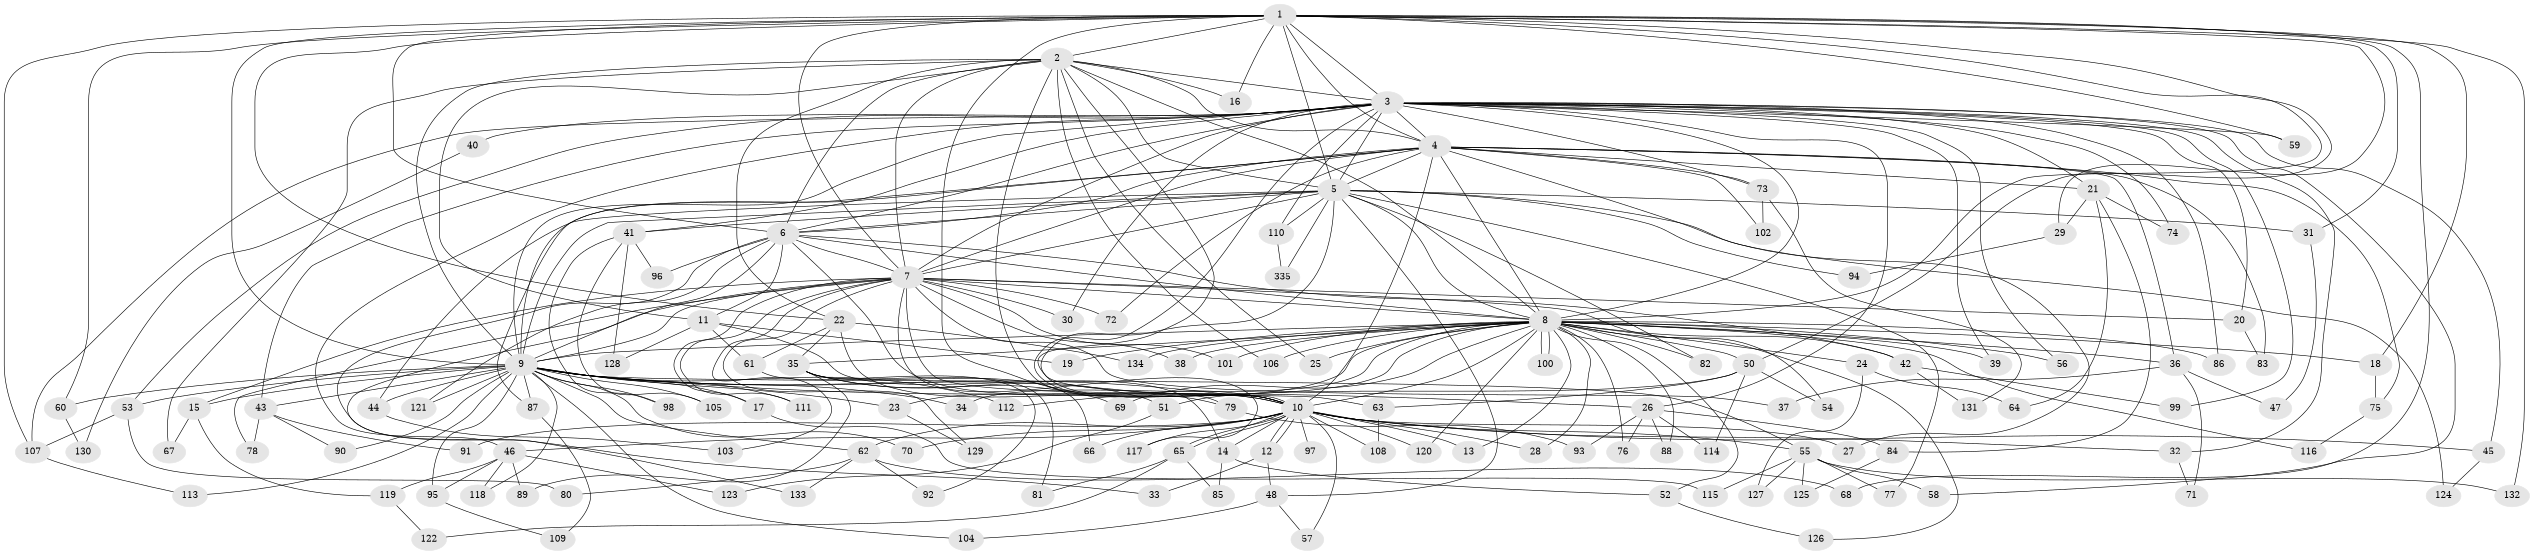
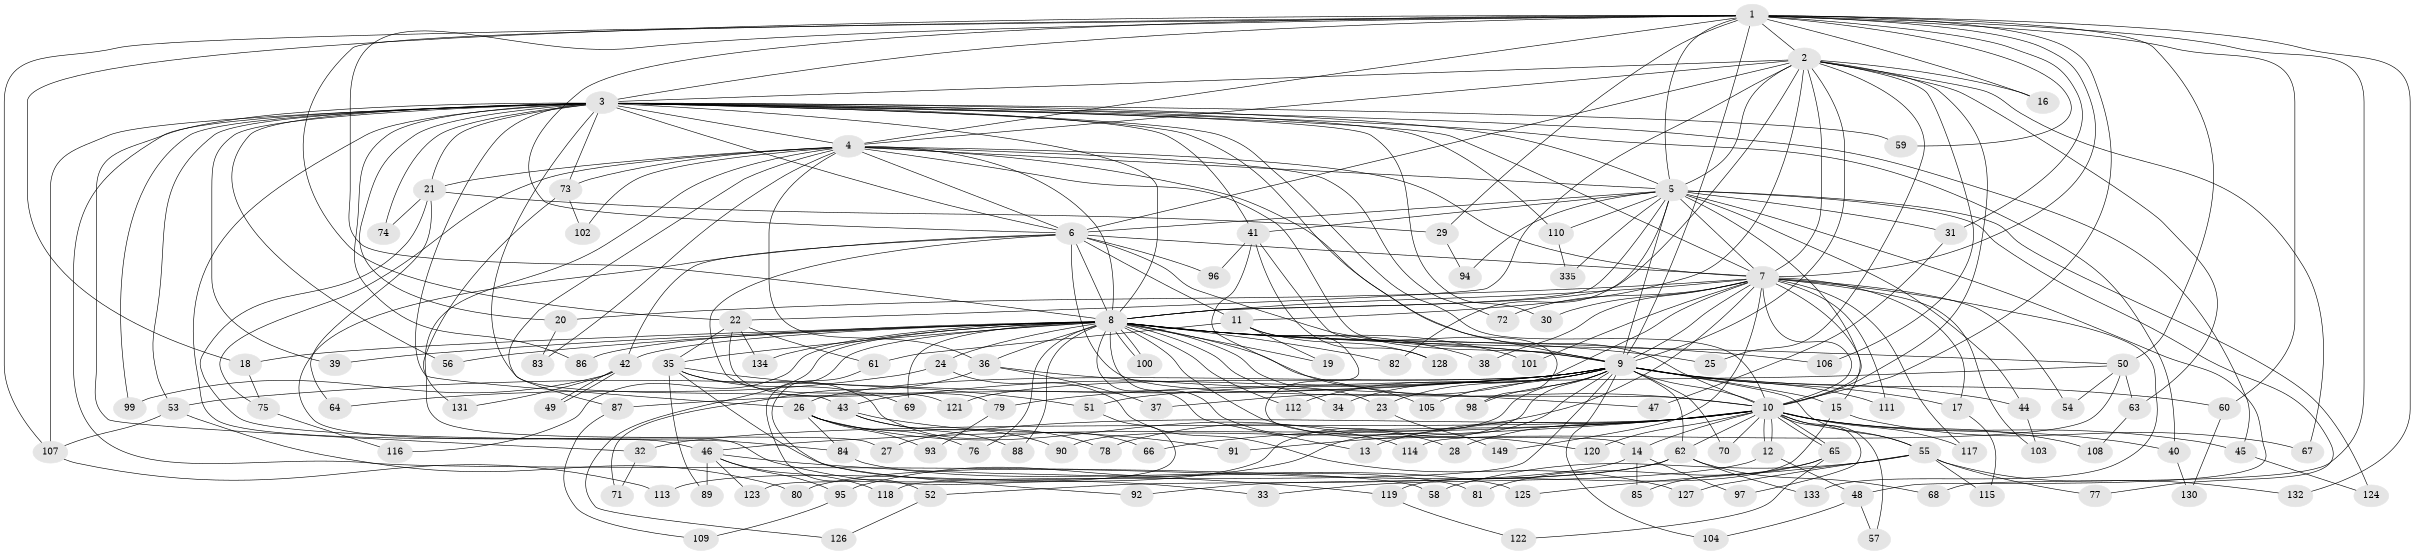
none -> (550, 408)
none -> (1971, 431)
(975, 452) -> (1500, 452)
none -> (1688, 475)
